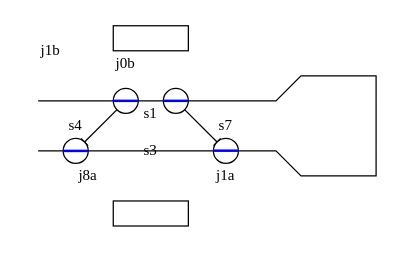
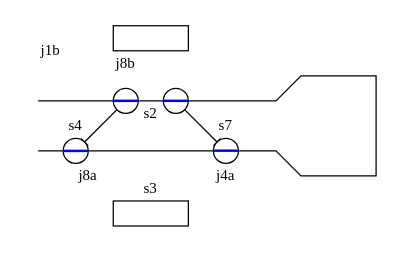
(126, 63) -> (126, 63)
(151, 113) -> (151, 113)
(151, 151) -> (151, 188)
(226, 176) -> (226, 176)
